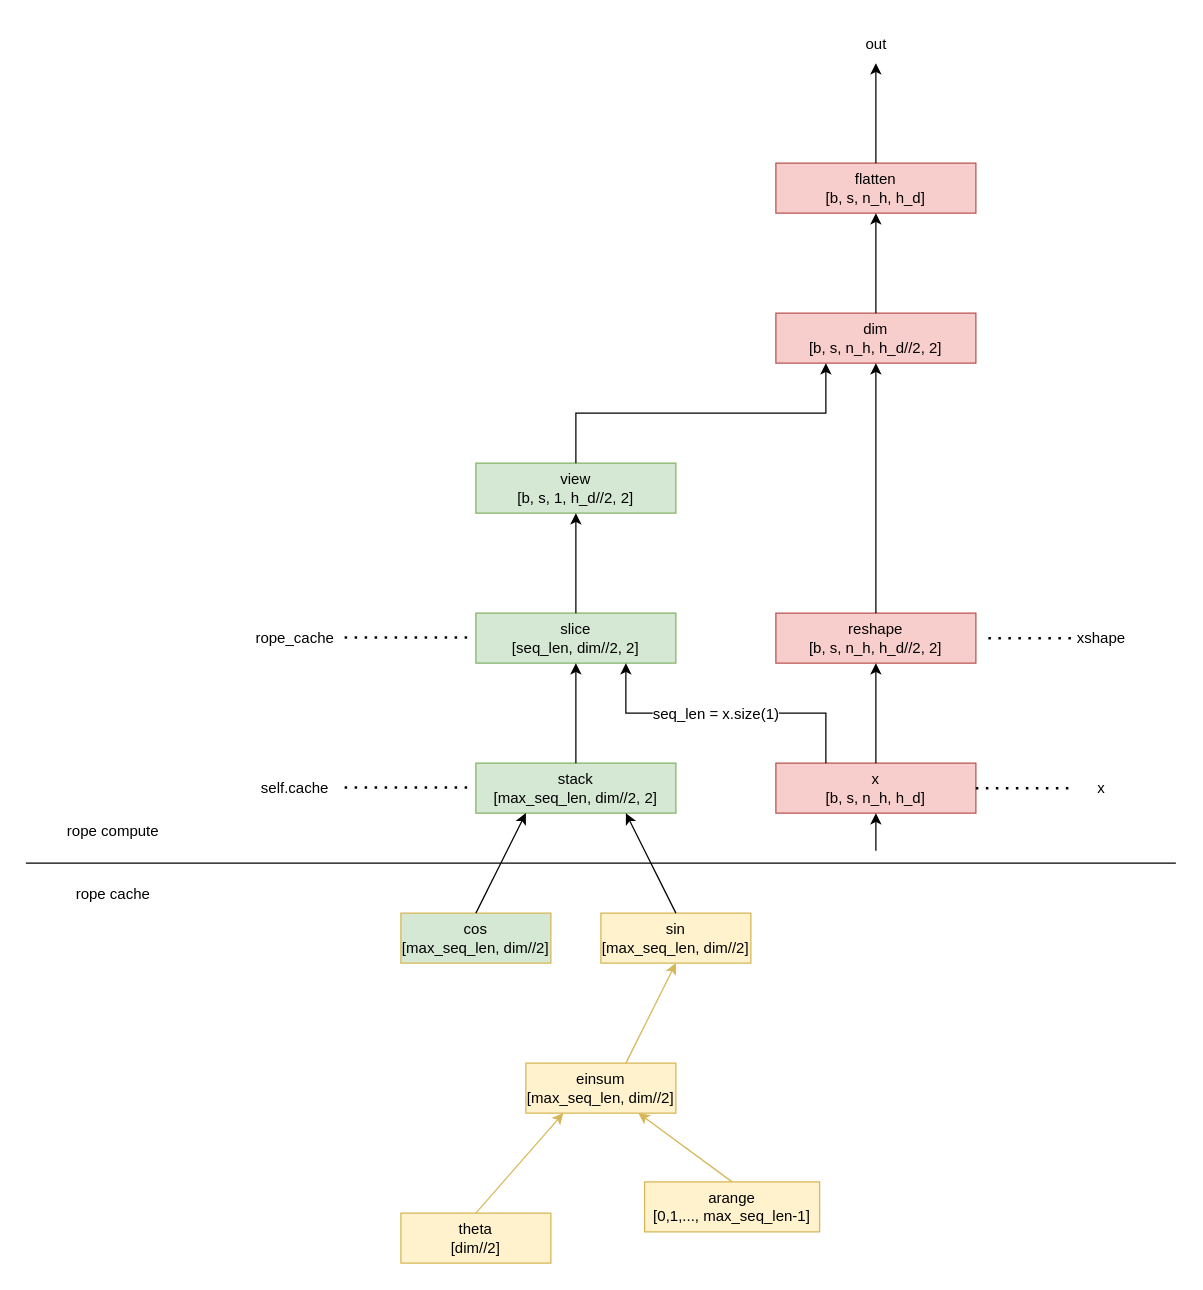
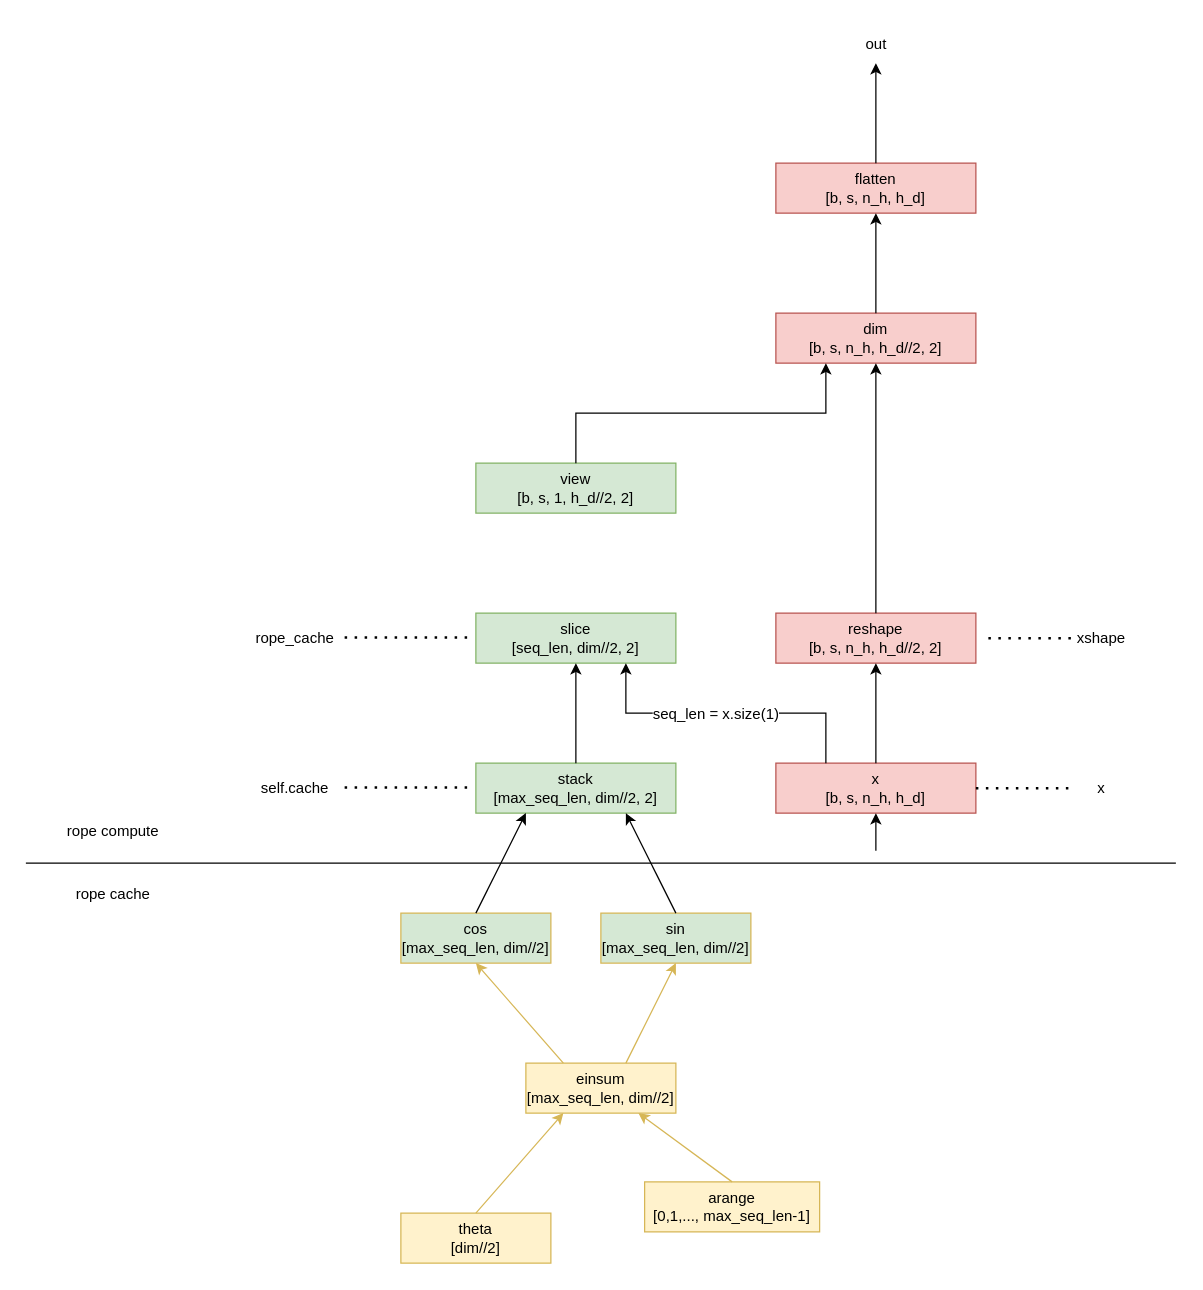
(576, 567) -> none
(676, 938) -> (676, 938)
none -> (522, 1016)
